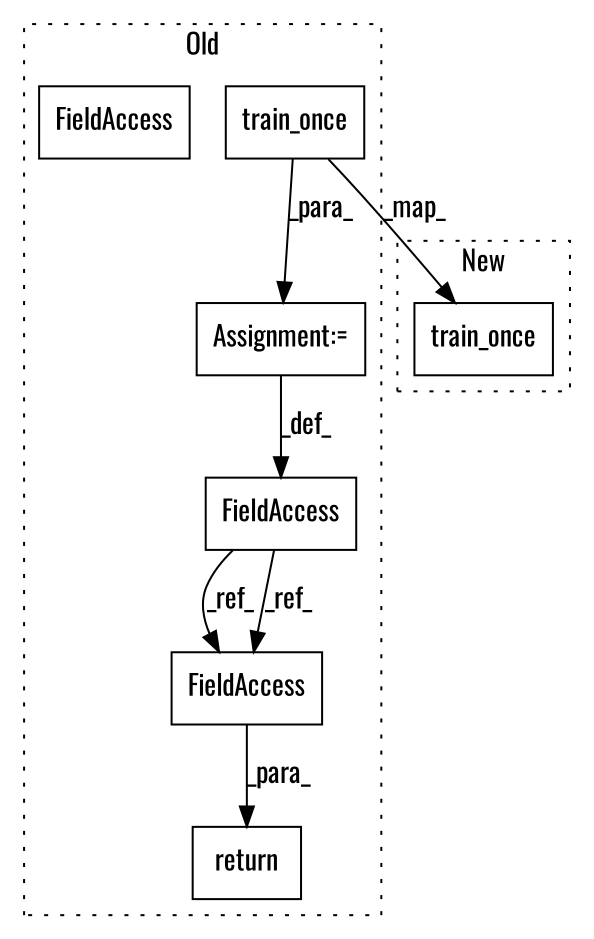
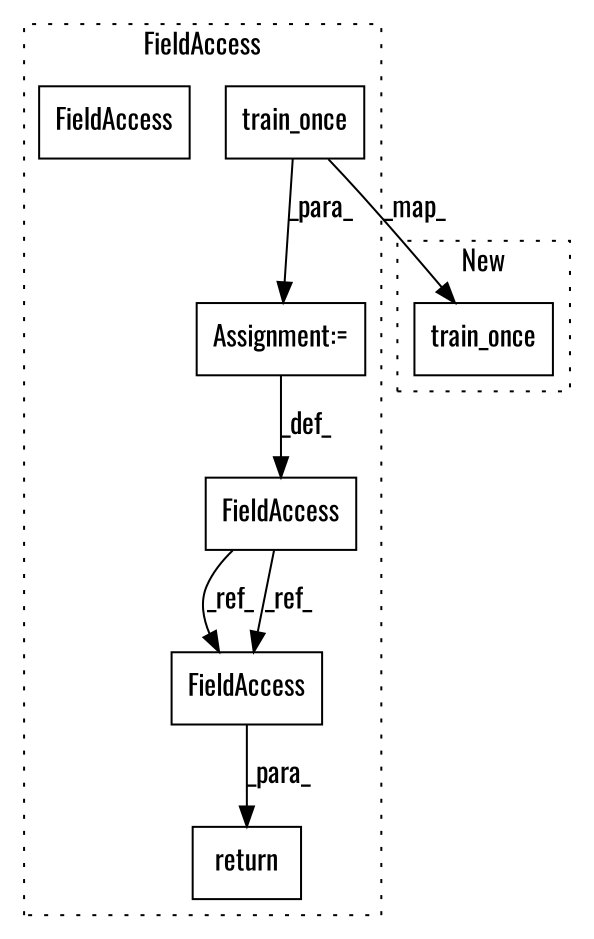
(203, 47) -> (203, 47)
